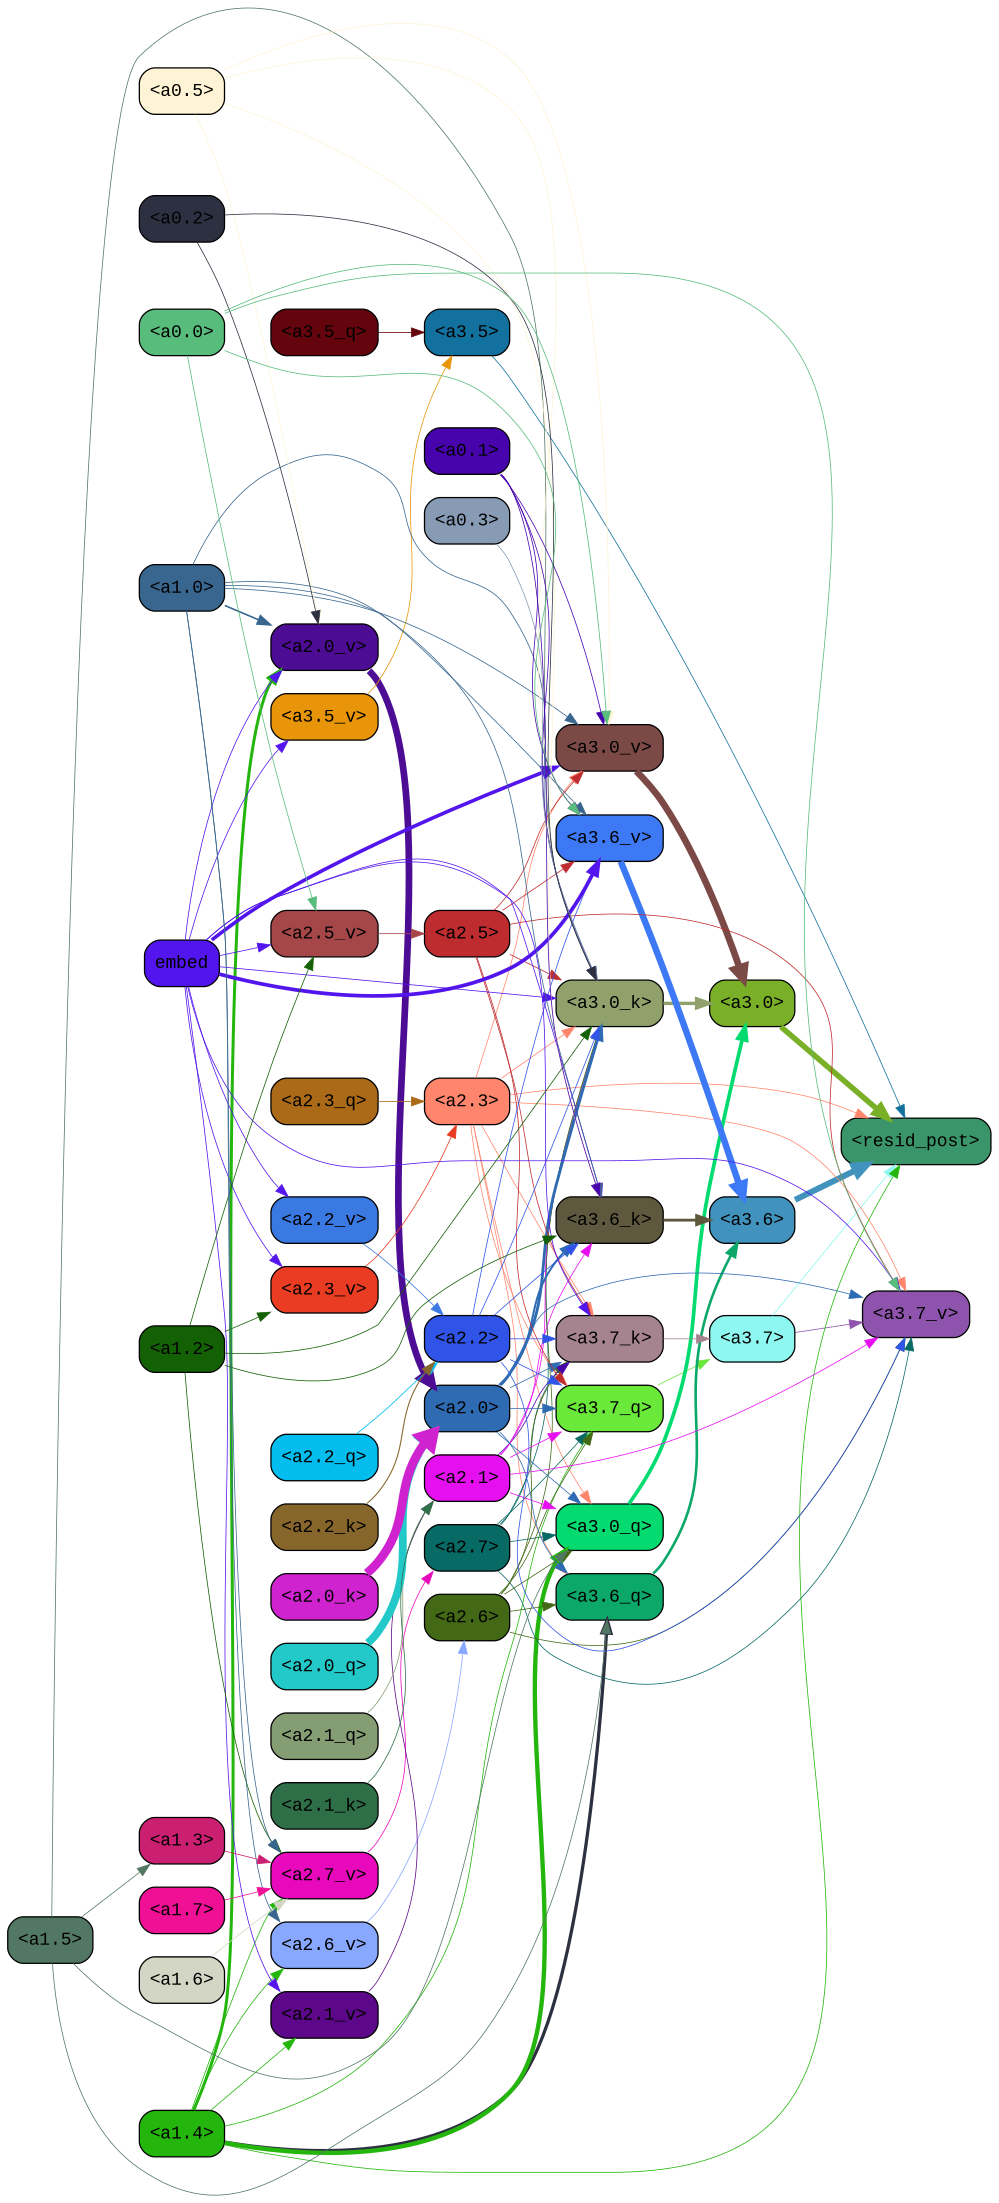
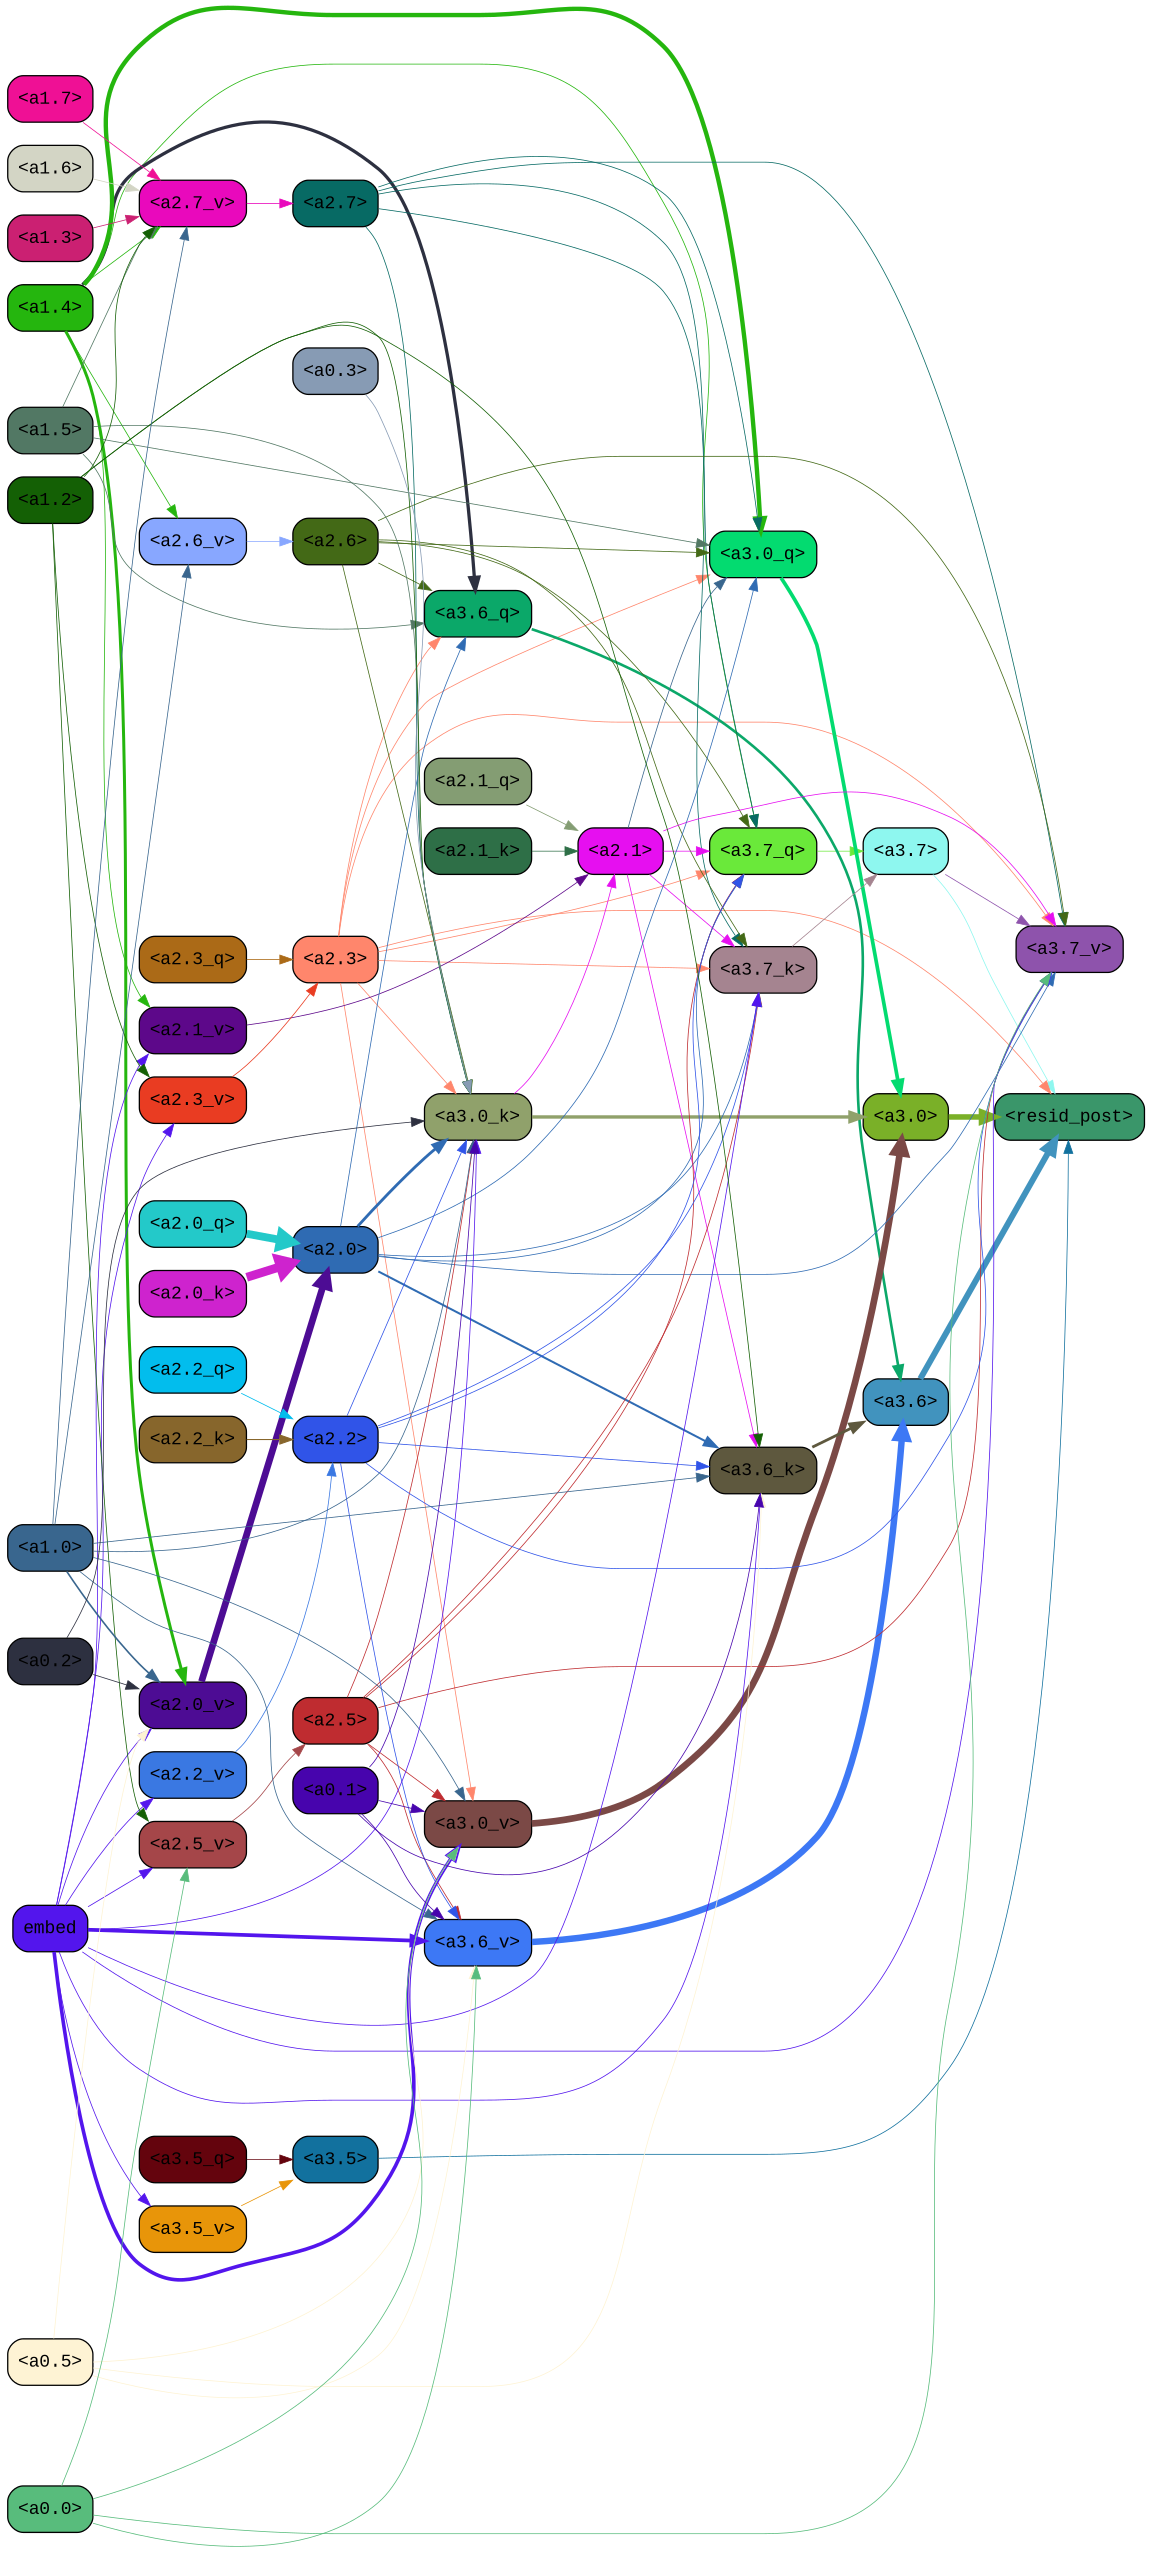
(547, 1248) -> (575, 997)
(530, 1413) -> (674, 895)
(527, 1499) -> (673, 680)
(111, 1895) -> (103, 321)
(824, 1926) -> none
